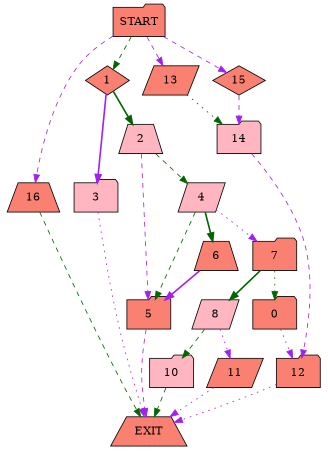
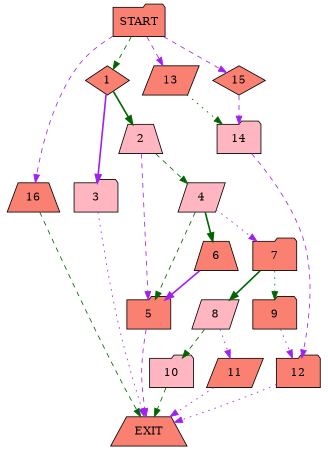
(275, 314) -> (275, 314)
